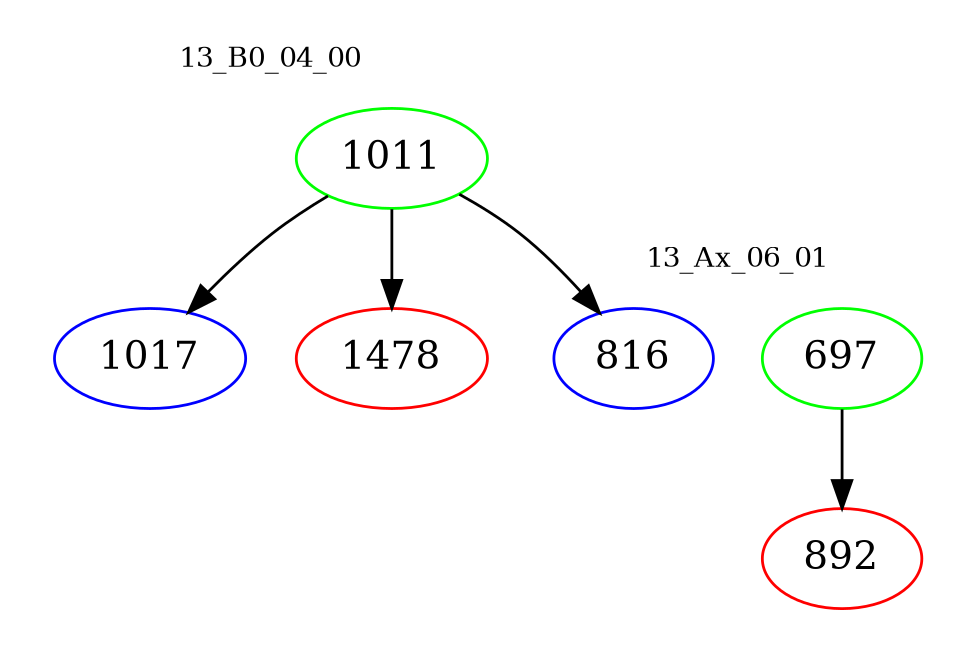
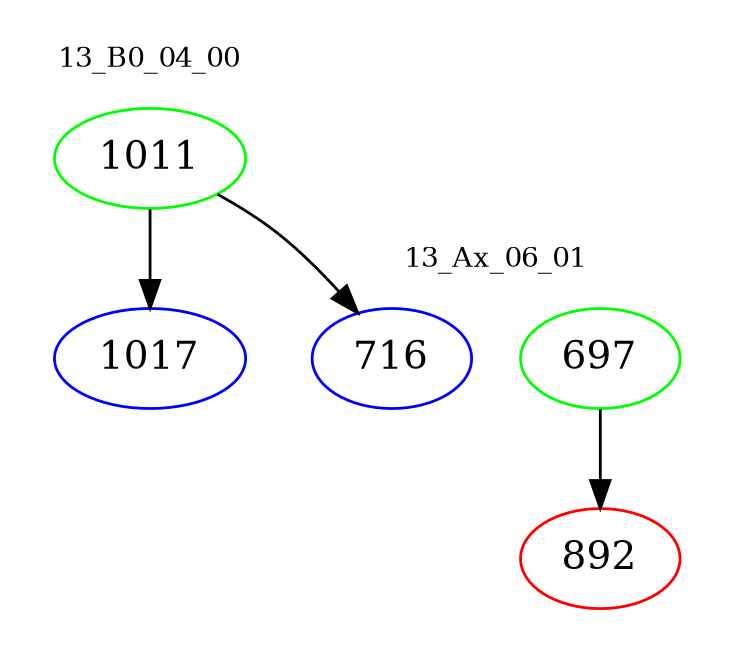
(392, 359) -> none
(634, 359) -> (392, 359)
